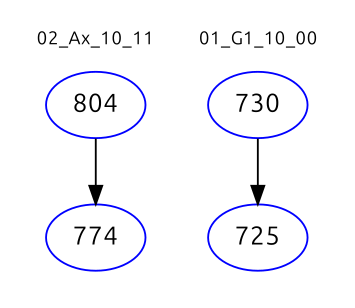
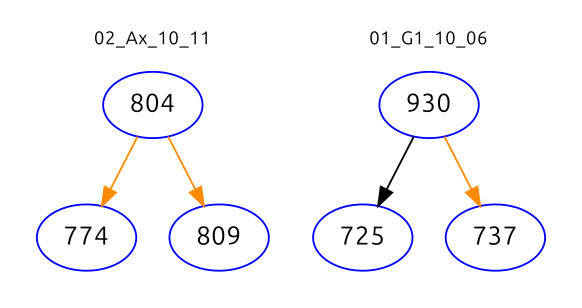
(259, 40) -> (429, 40)
(258, 105) -> (429, 105)
(96, 162) -> (124, 163)
none -> (219, 238)
none -> (495, 238)
